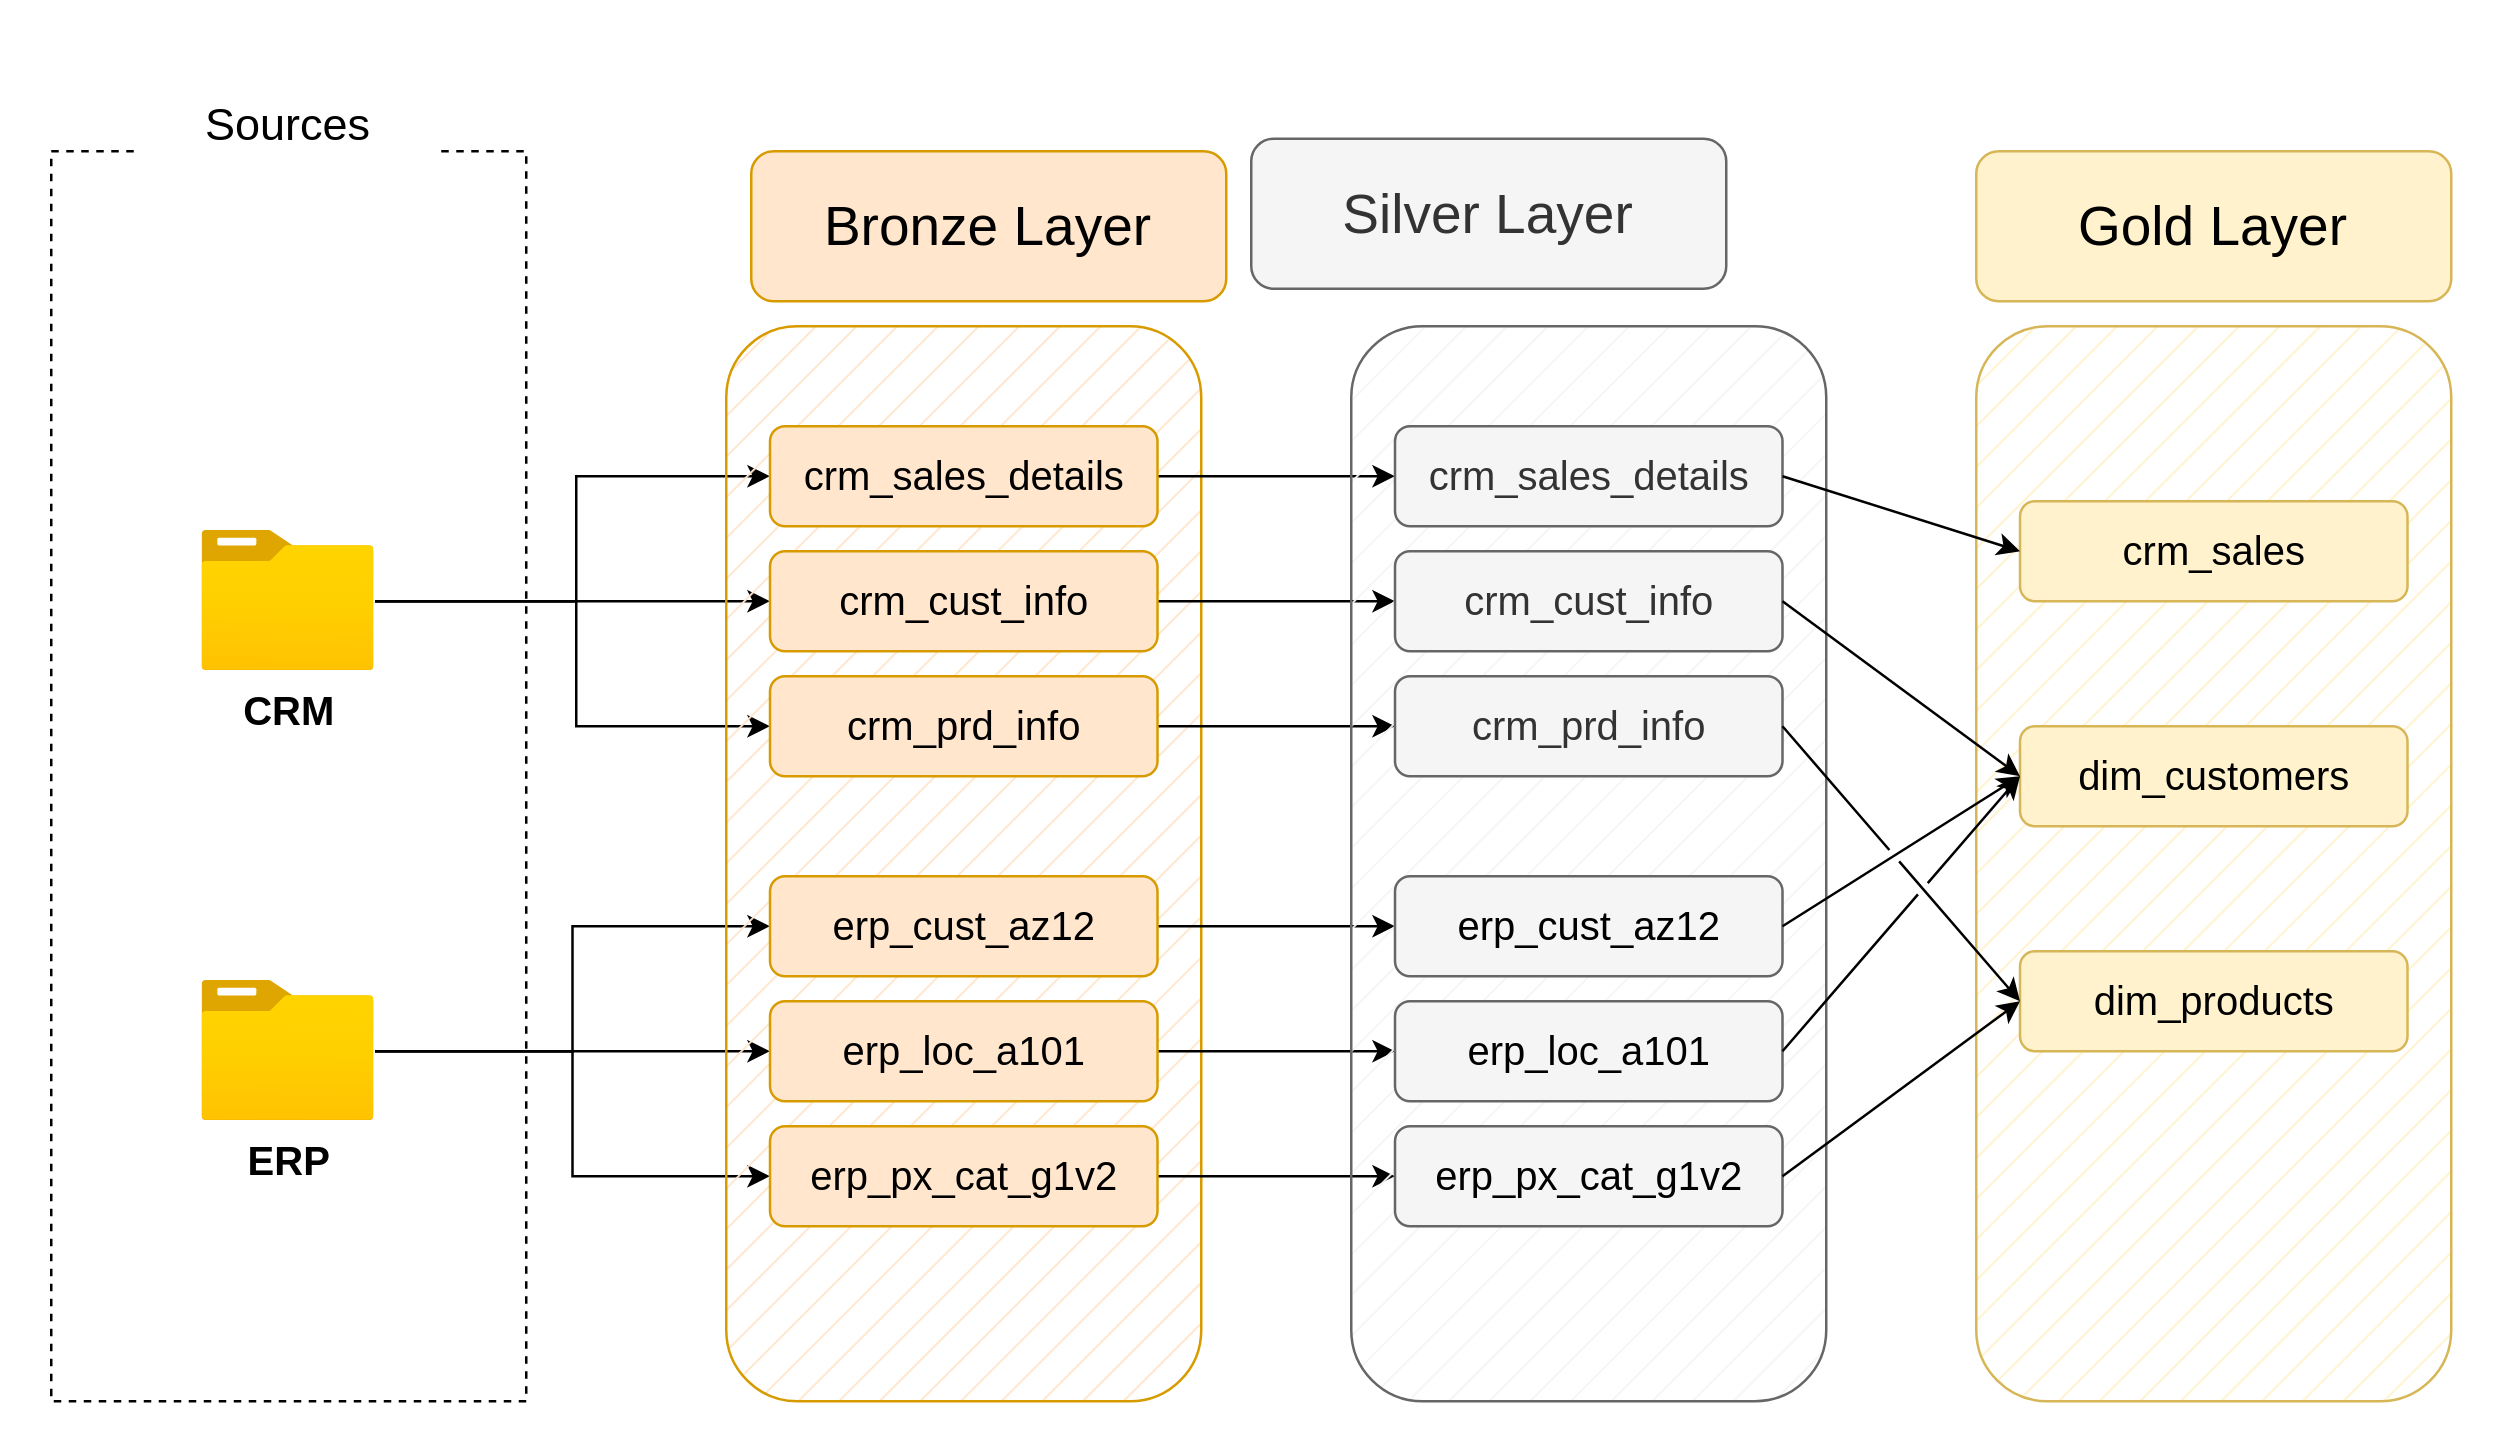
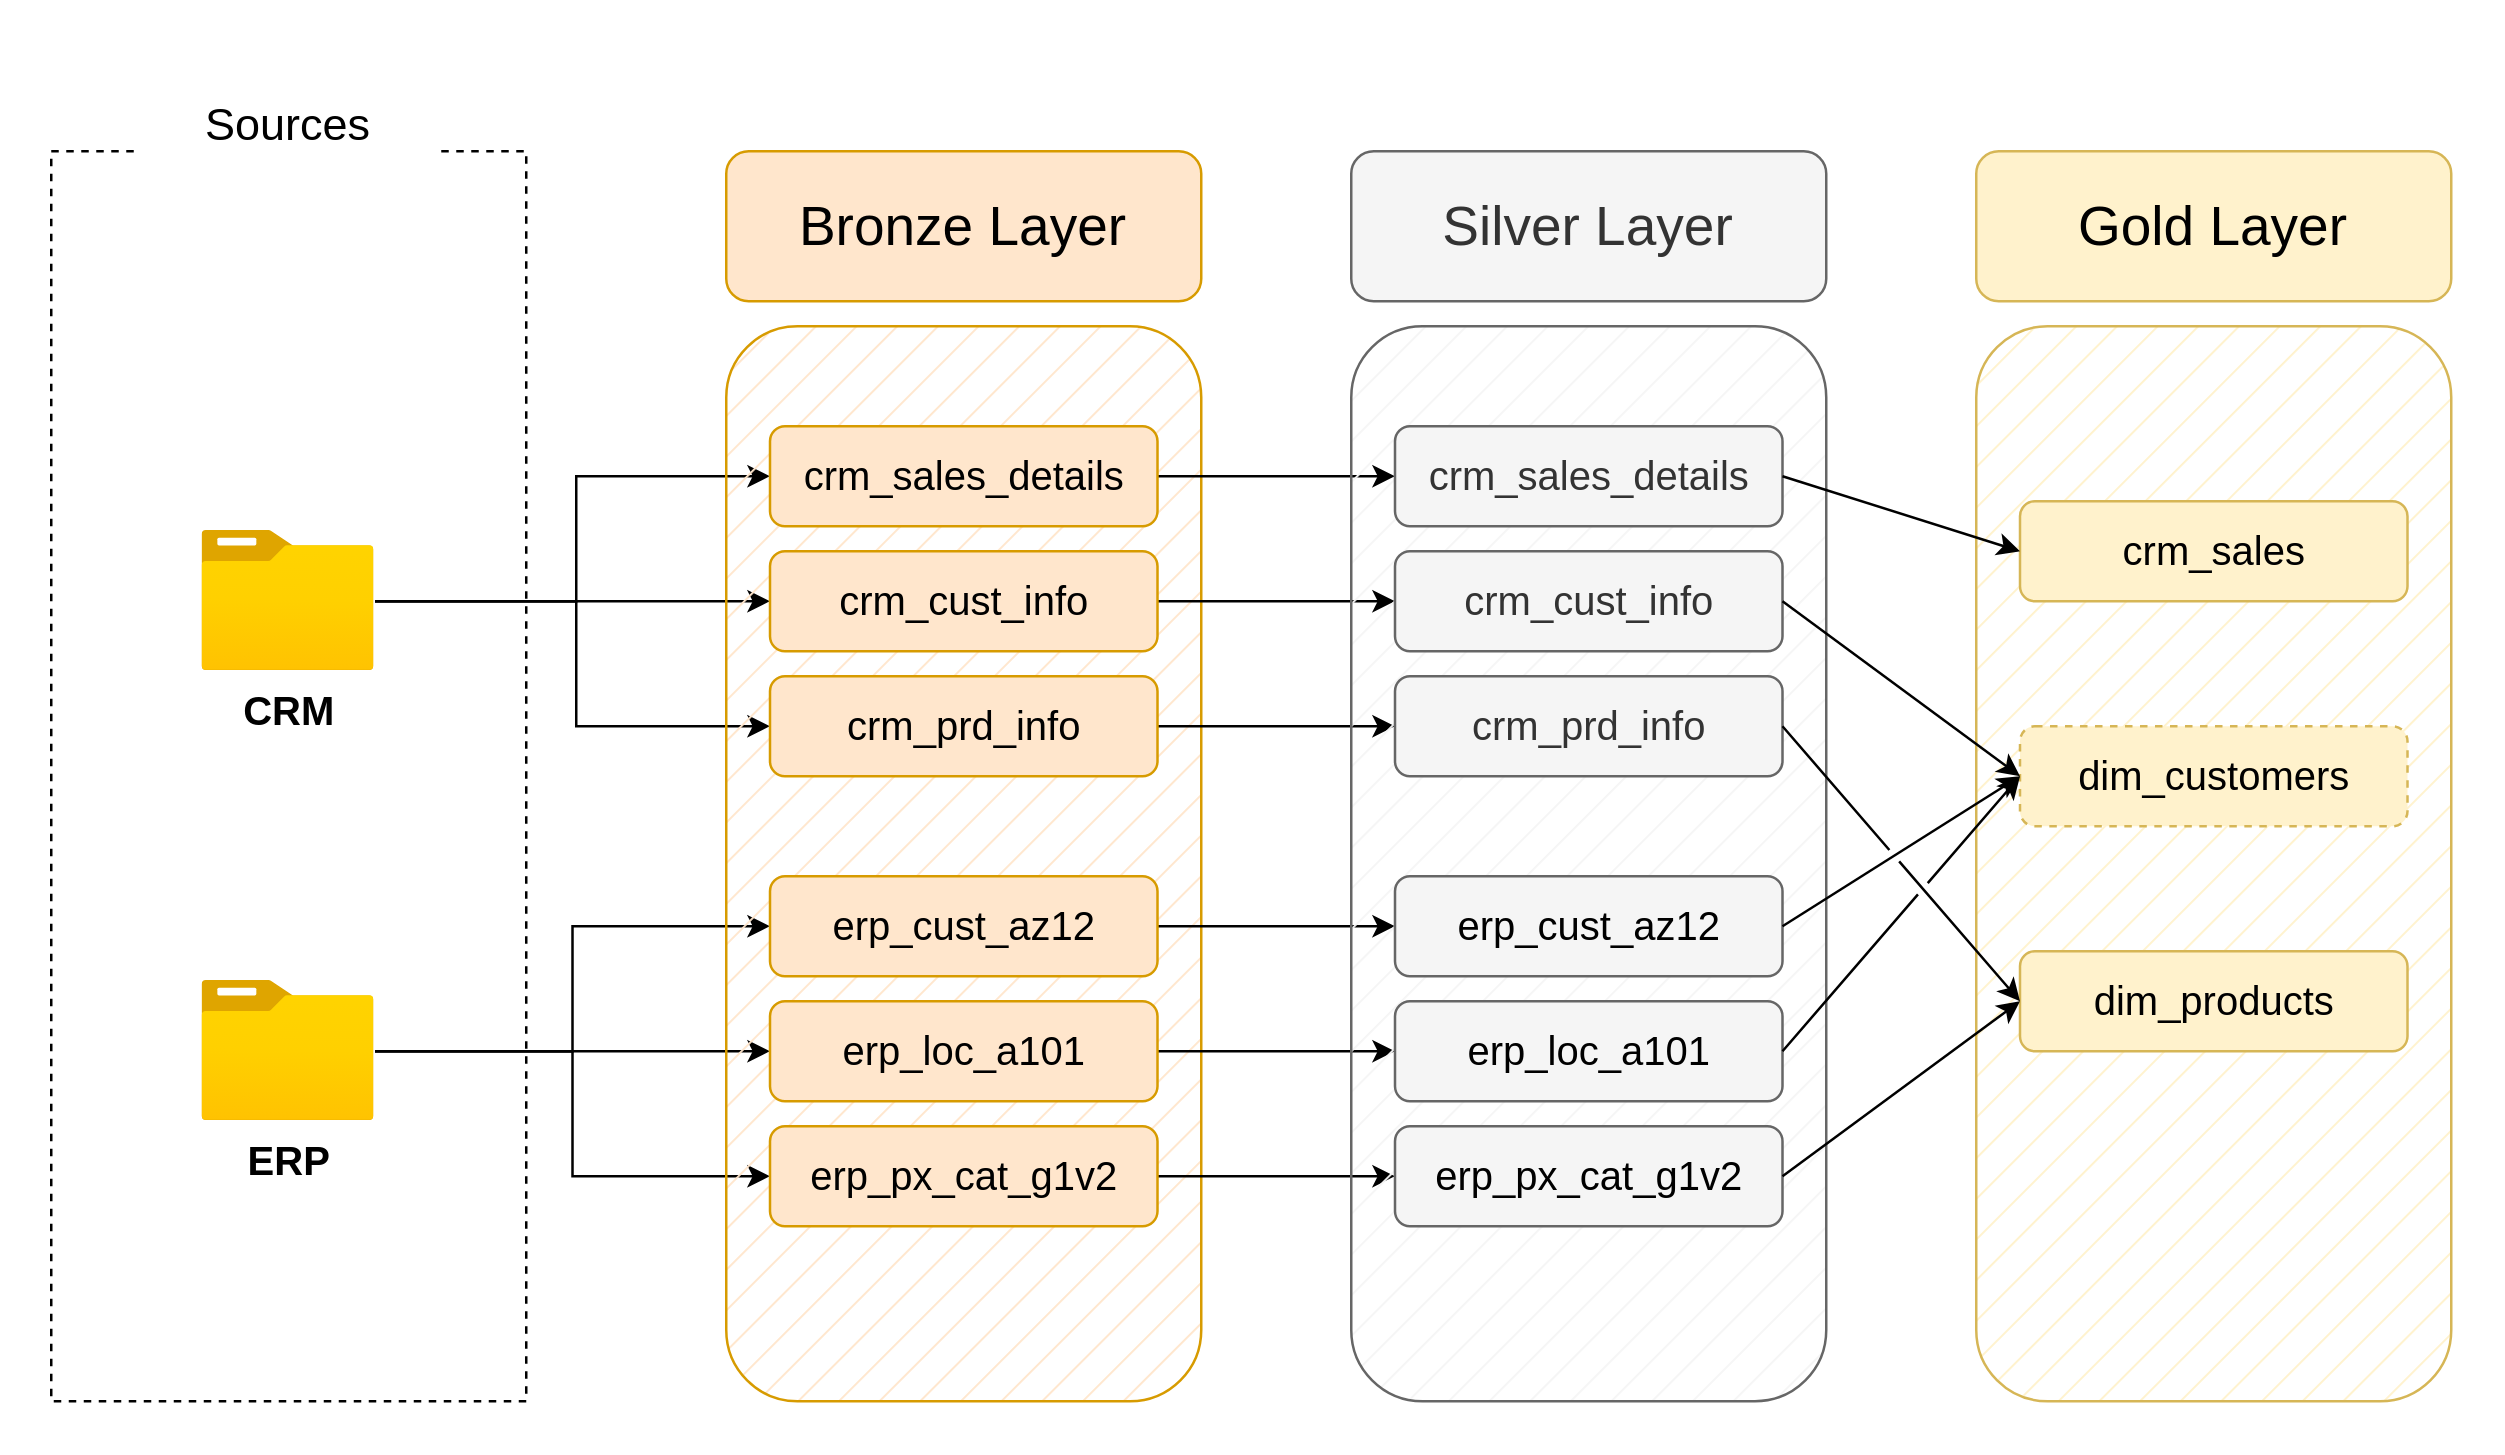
(1489, 214) -> (1589, 226)
(989, 226) -> (964, 226)
(2214, 776) -> (2214, 776)
